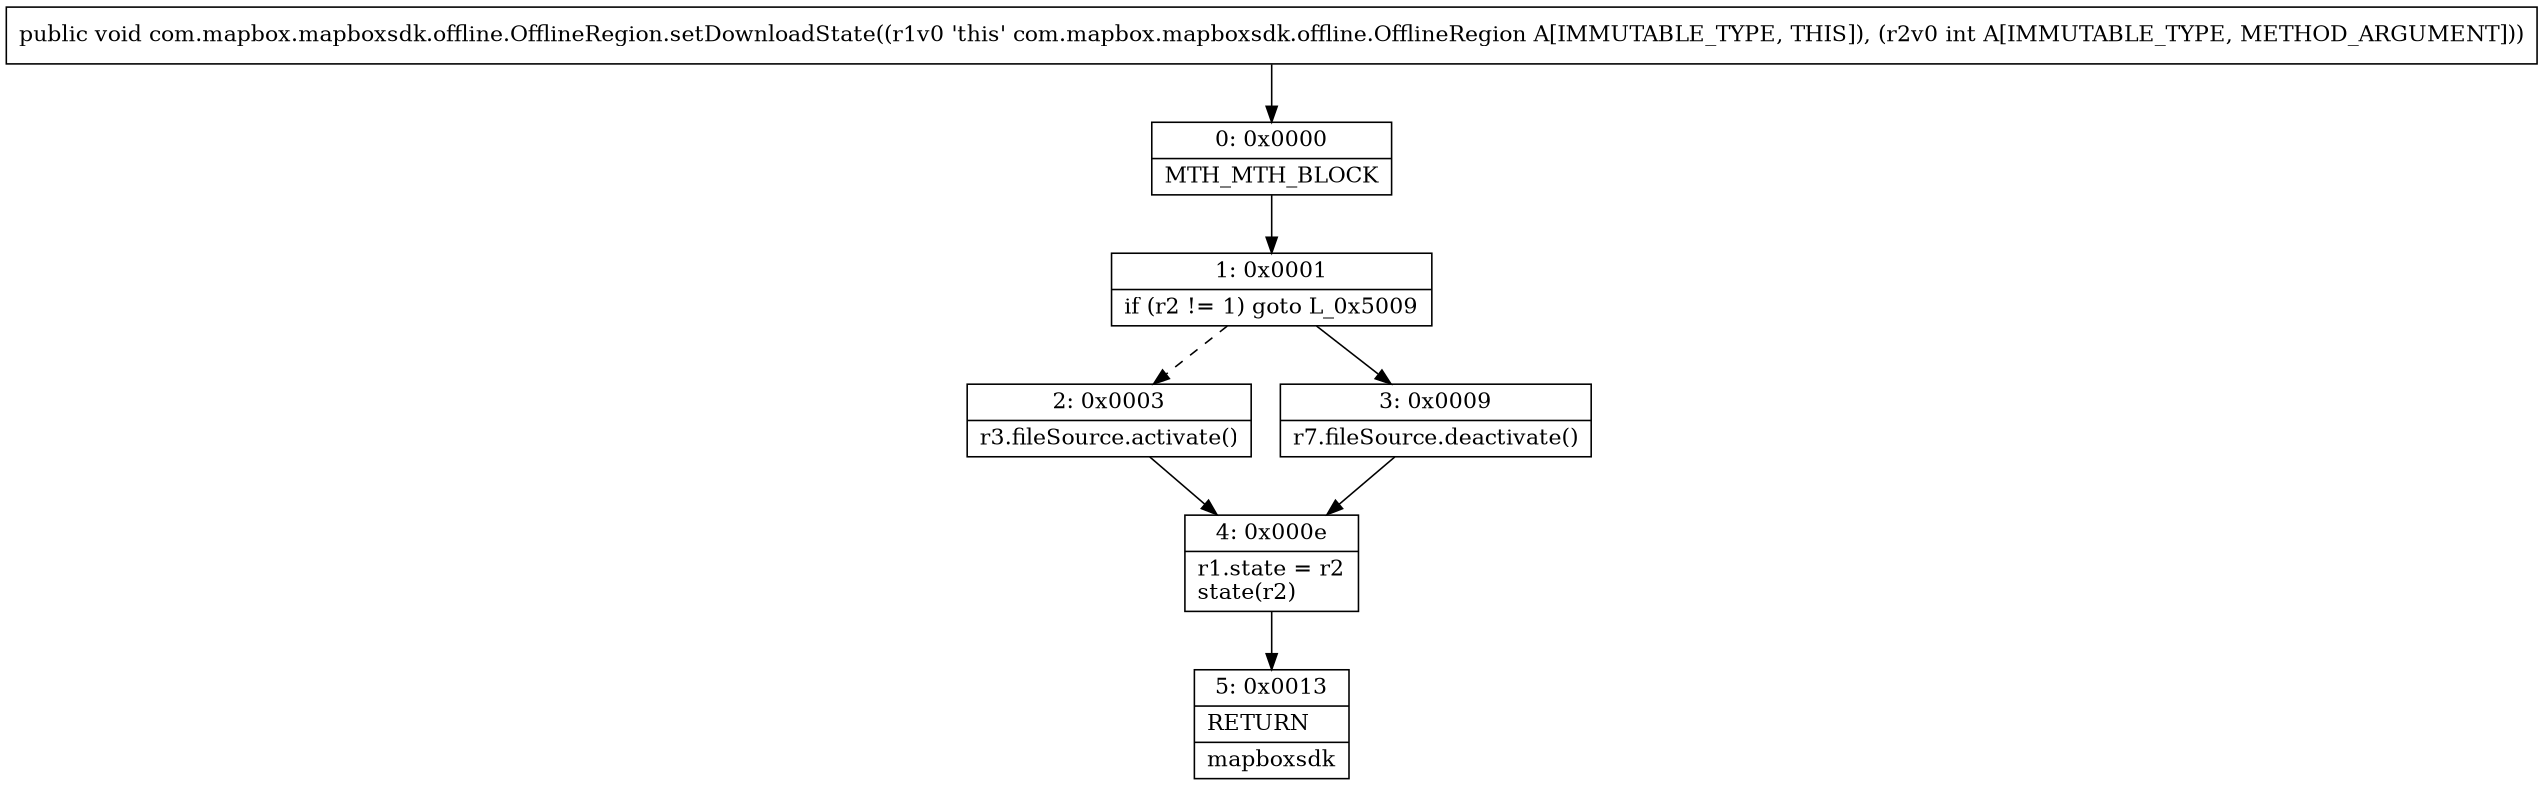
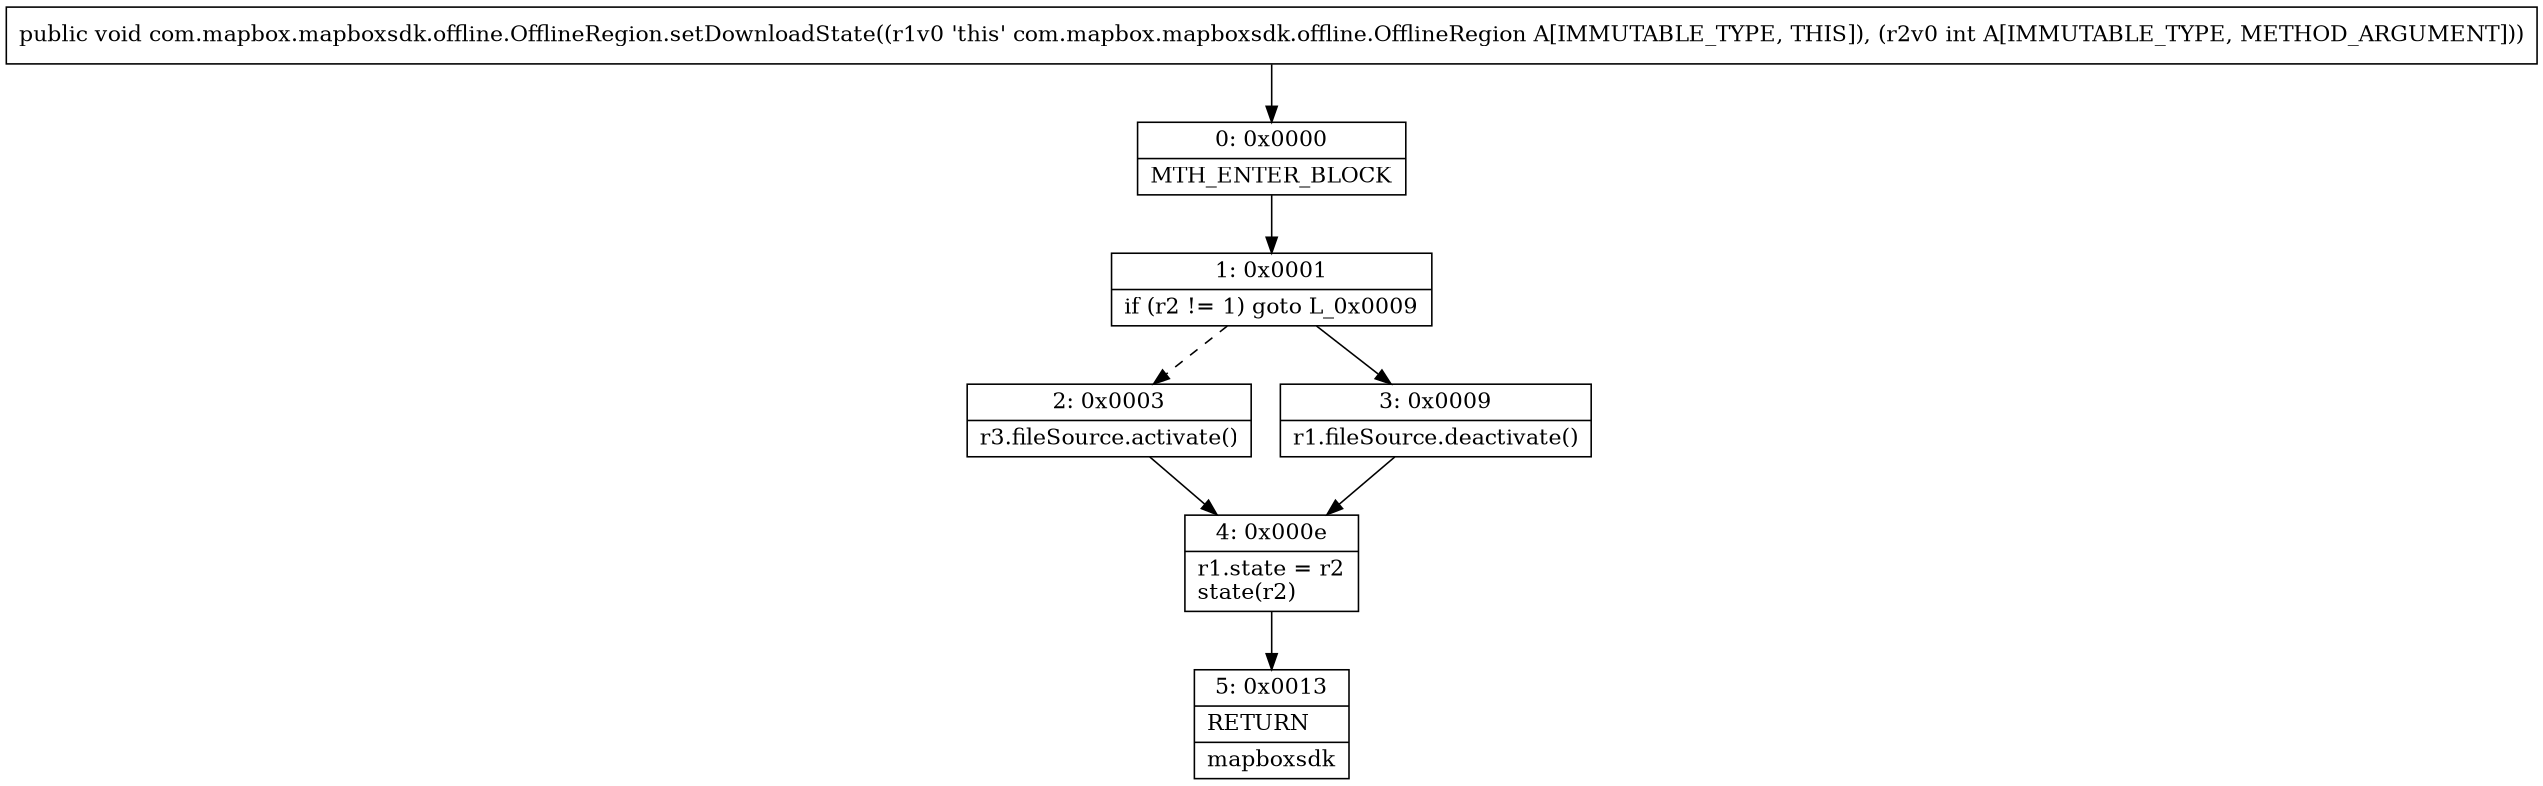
(1272, 176) -> (1272, 176)
(1272, 307) -> (1272, 307)
(1436, 438) -> (1436, 438)
